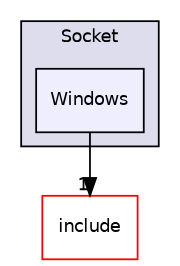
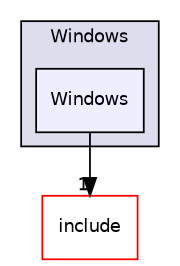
(90, 38) -> (90, 38)
